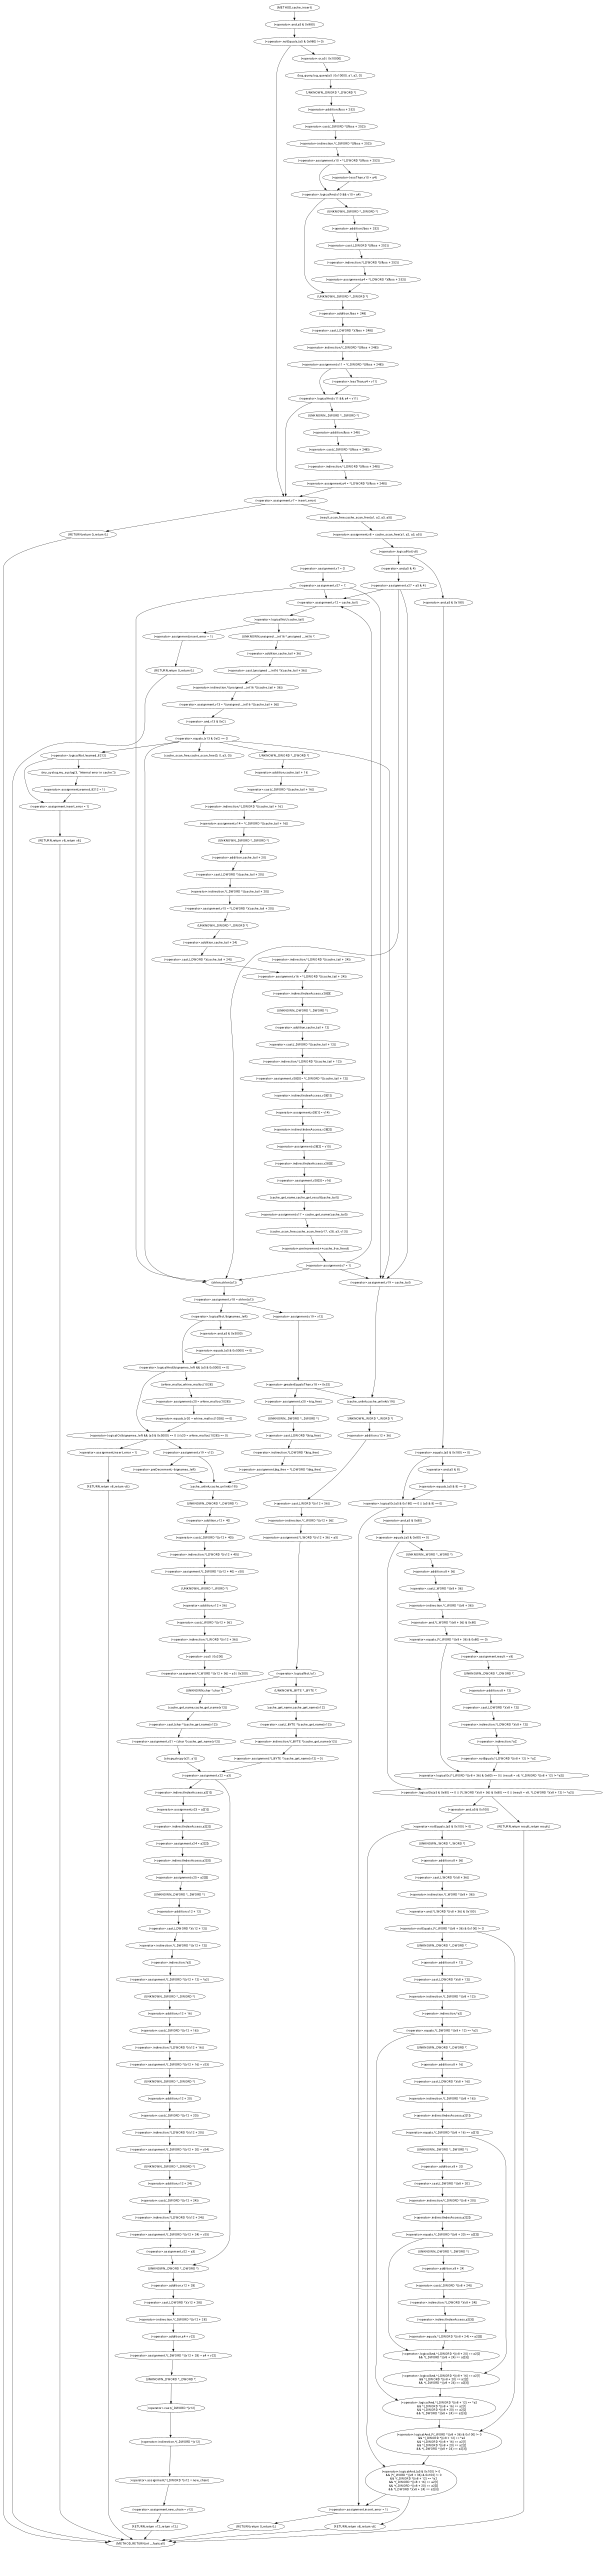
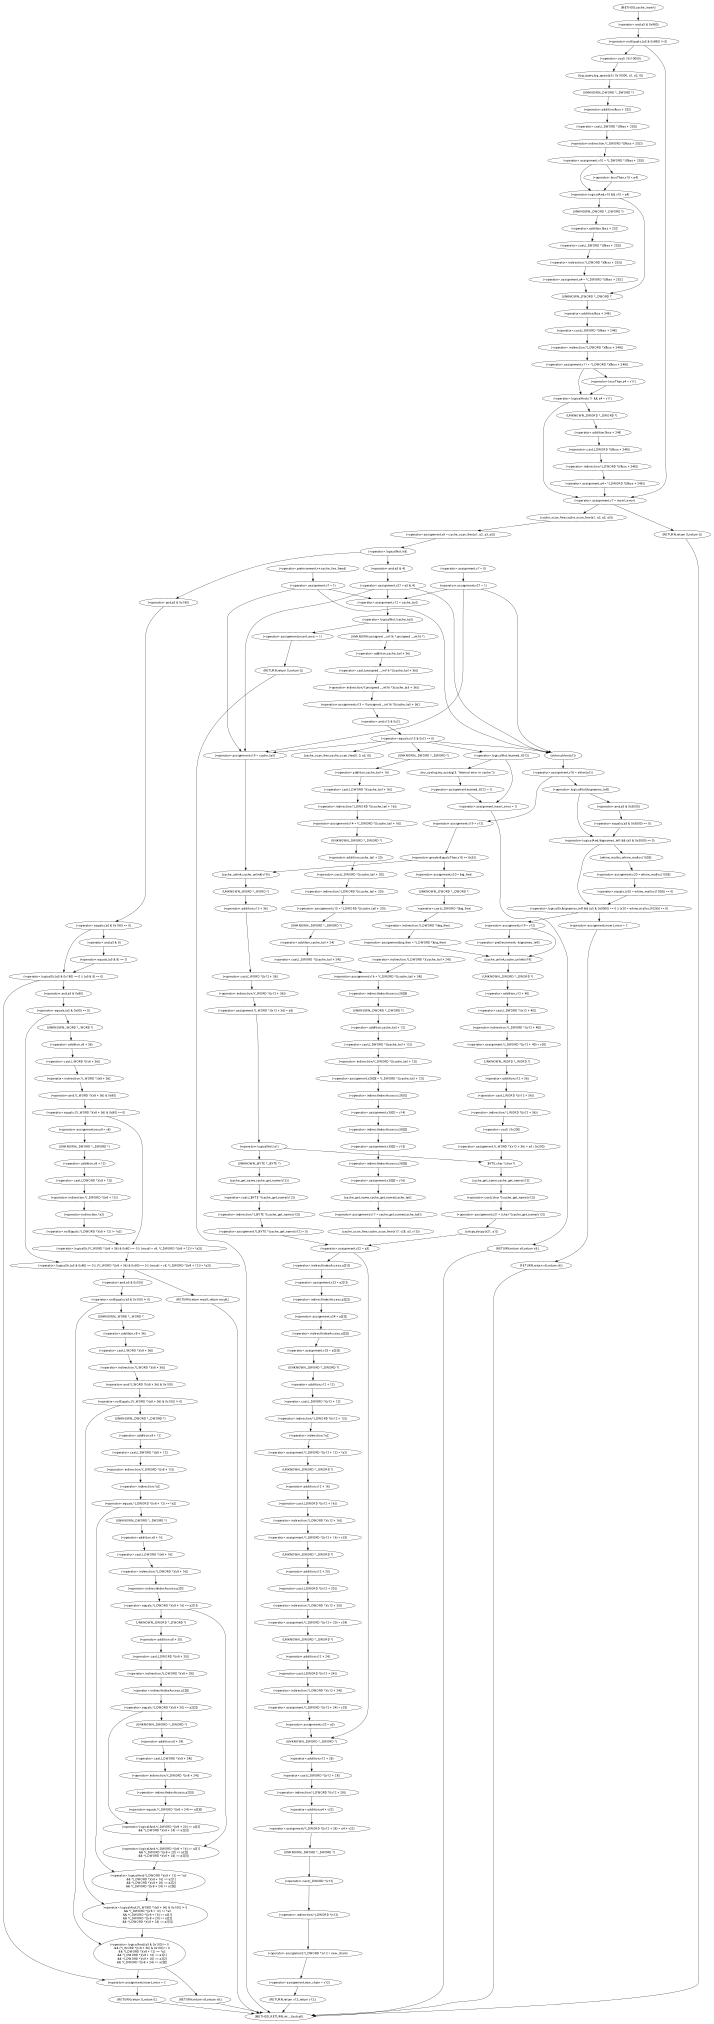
(356, 518) -> (577, 518)
(304, 1198) -> (378, 1198)
(312, 1239) -> none
(205, 1691) -> (501, 1164)
